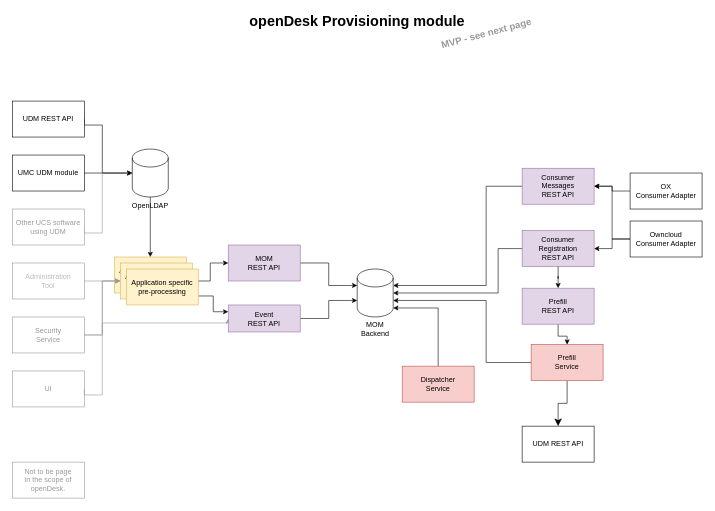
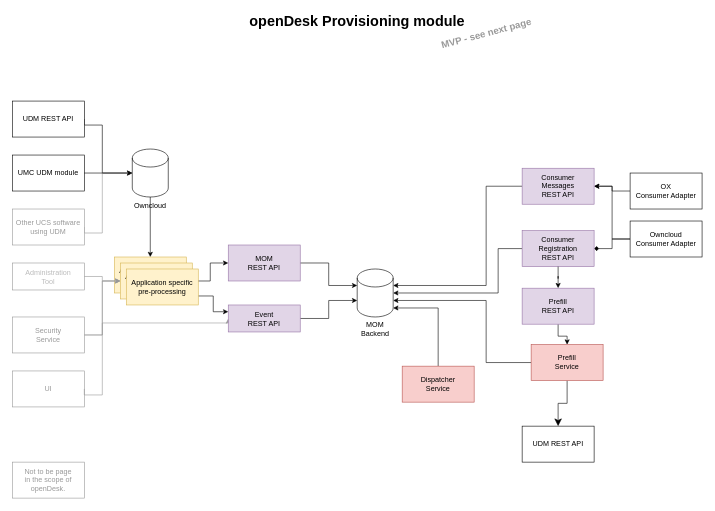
(150, 206) -> (150, 206)
(599, 249) -> (600, 249)
(48, 281) -> (48, 277)
